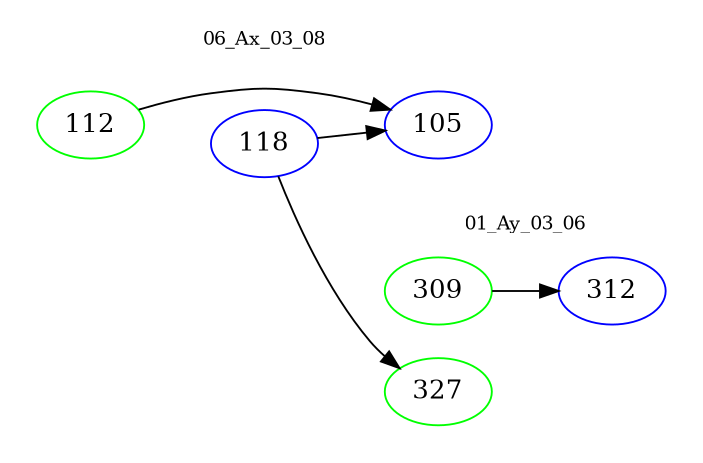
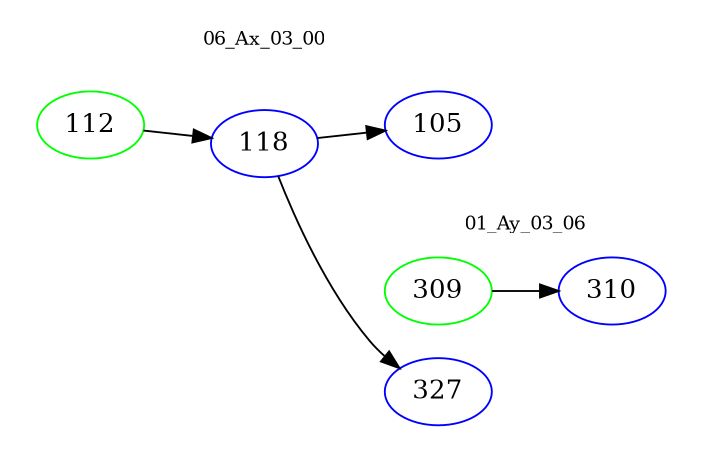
(264, 40) -> (264, 40)
(255, 89) -> (168, 133)
(612, 291) -> (612, 291)
(438, 392) -> (438, 392)
